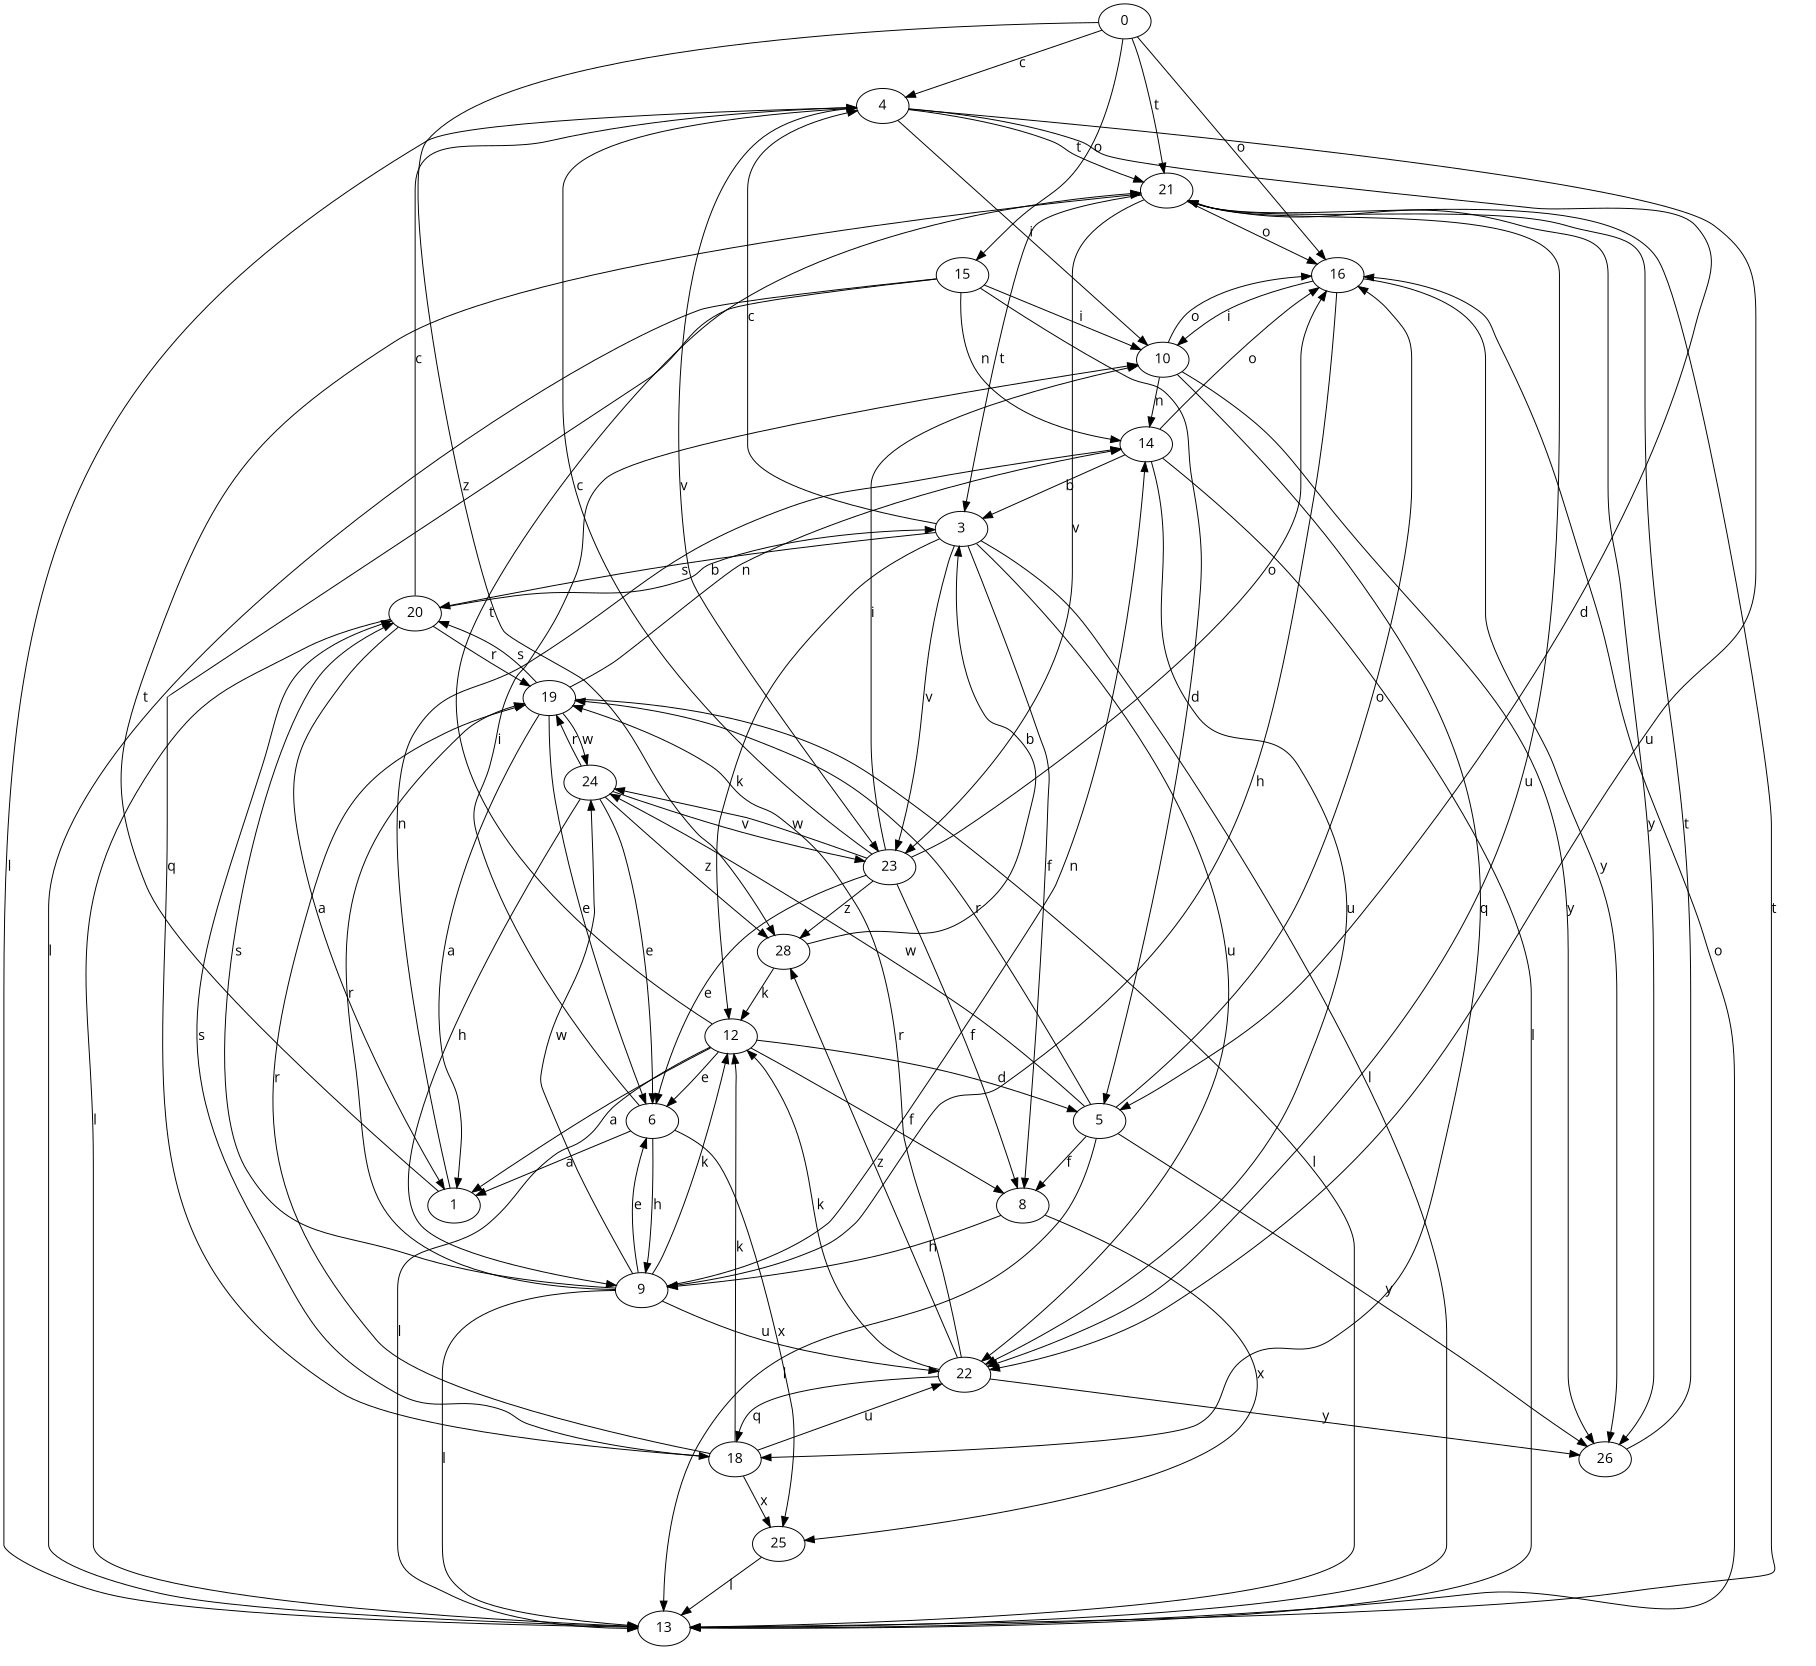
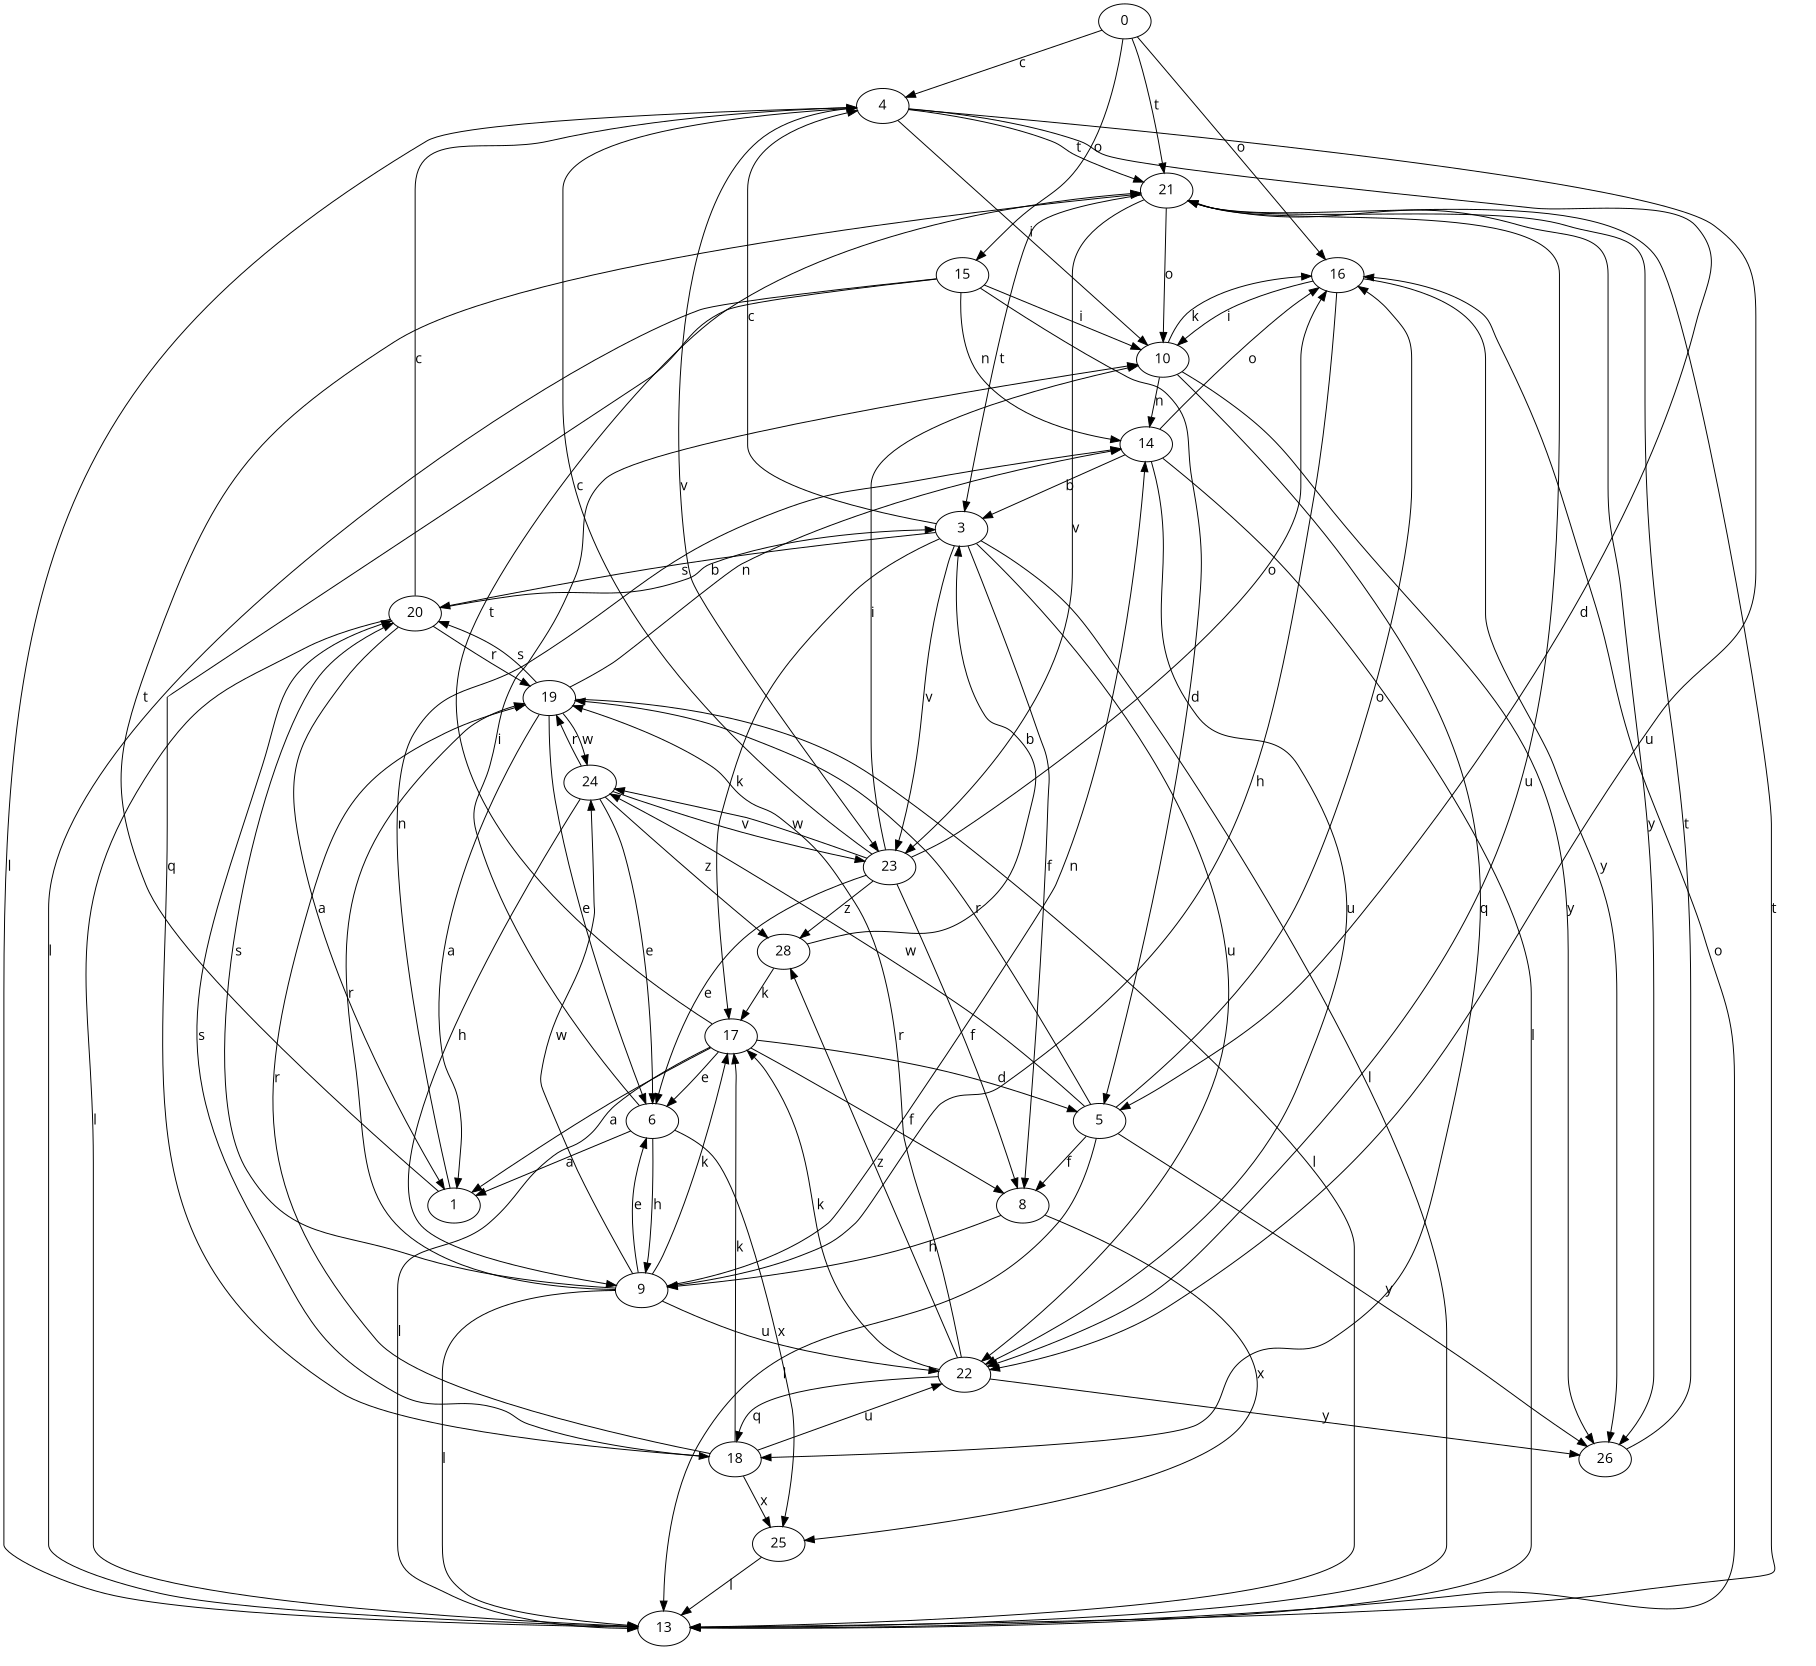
(1248, 231) -> (1165, 270)
(421, 247) -> none
(1195, 317) -> (1195, 317)
(731, 1036) -> (731, 1036)
